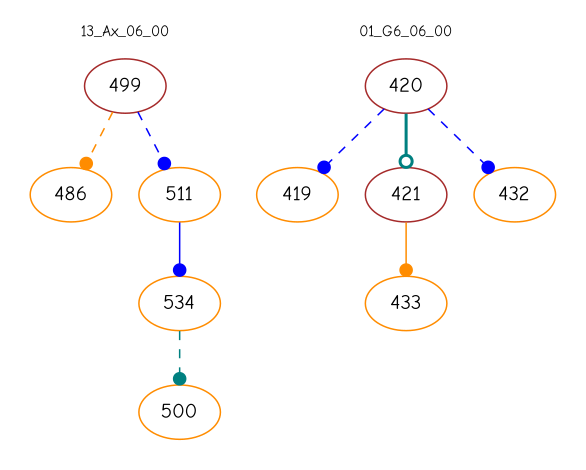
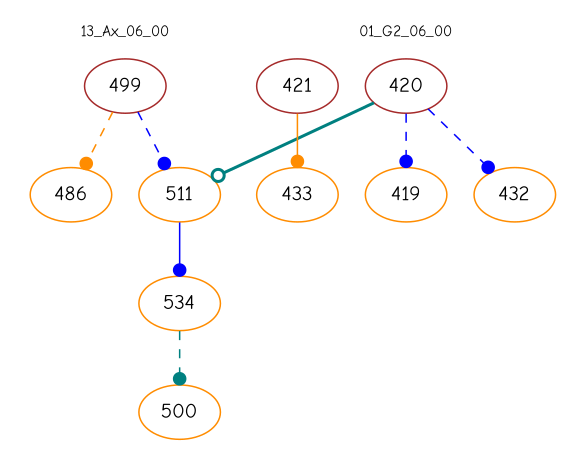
(406, 32) -> (406, 32)
(406, 134) -> (310, 133)
